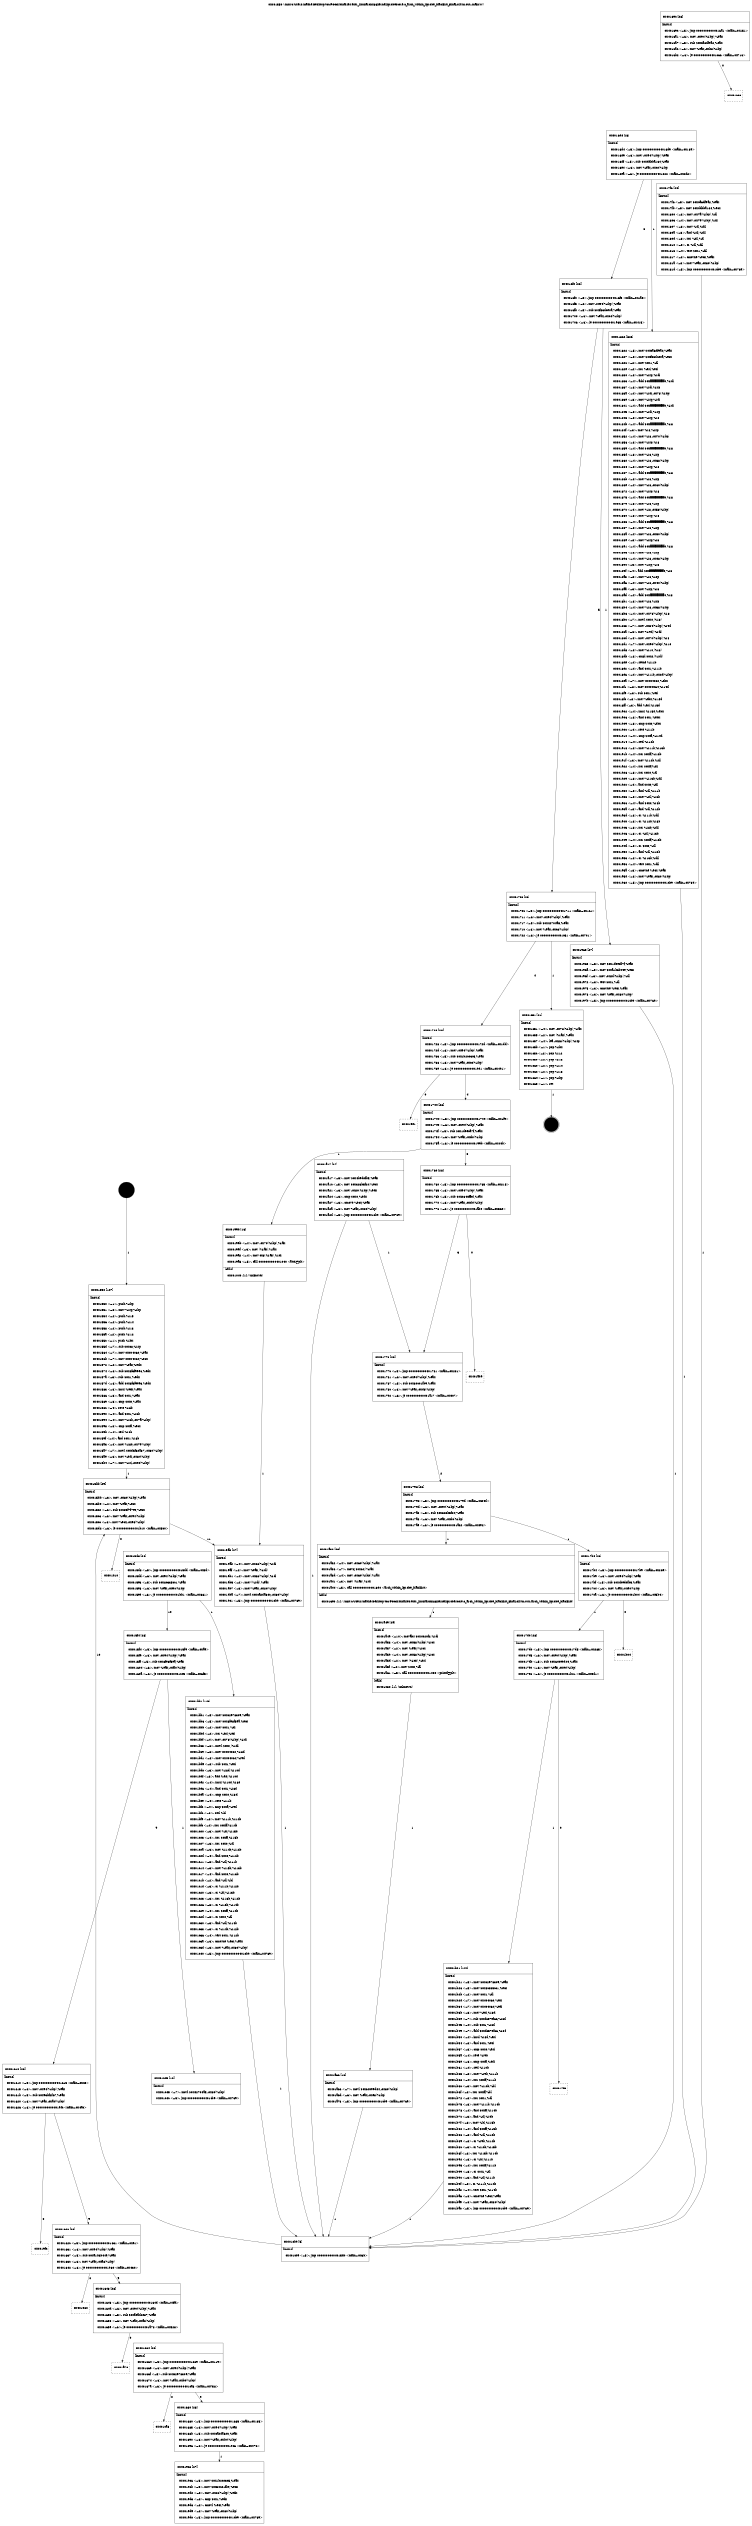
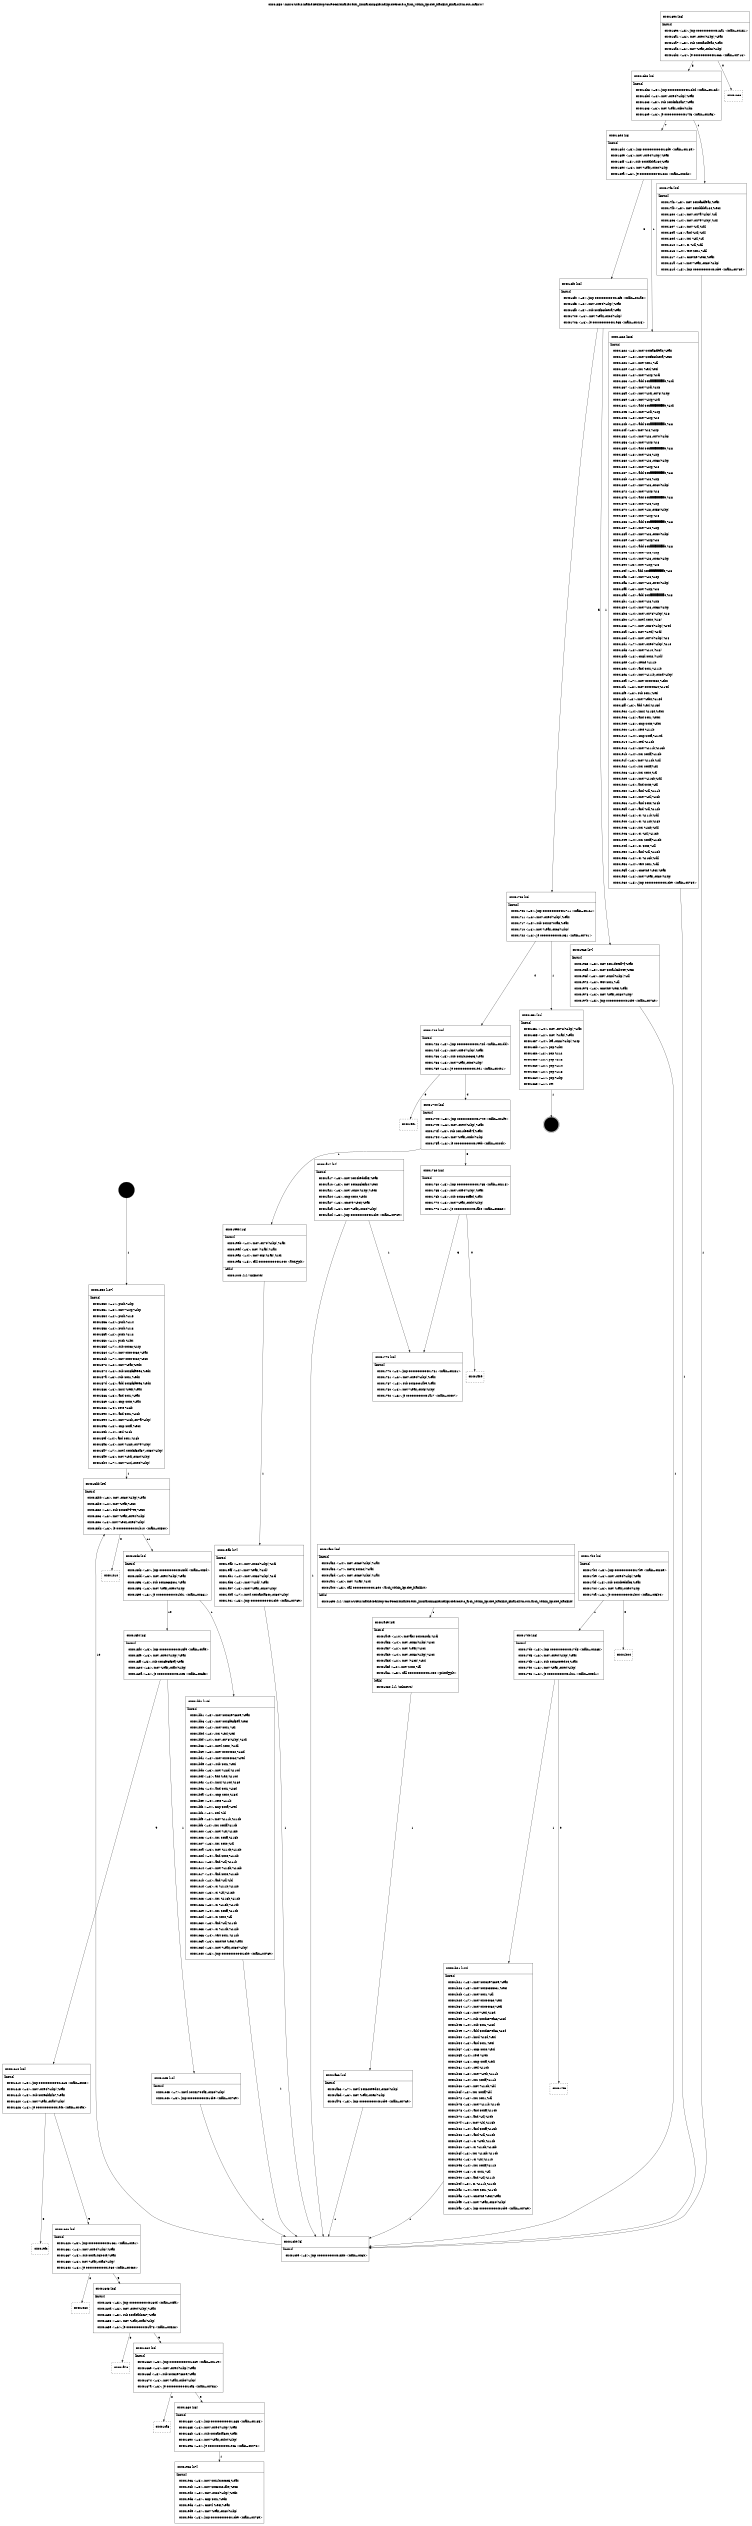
none -> (676, 96)
(446, 1507) -> none
(192, 1534) -> (147, 1542)
none -> (230, 2178)
none -> (157, 2337)
